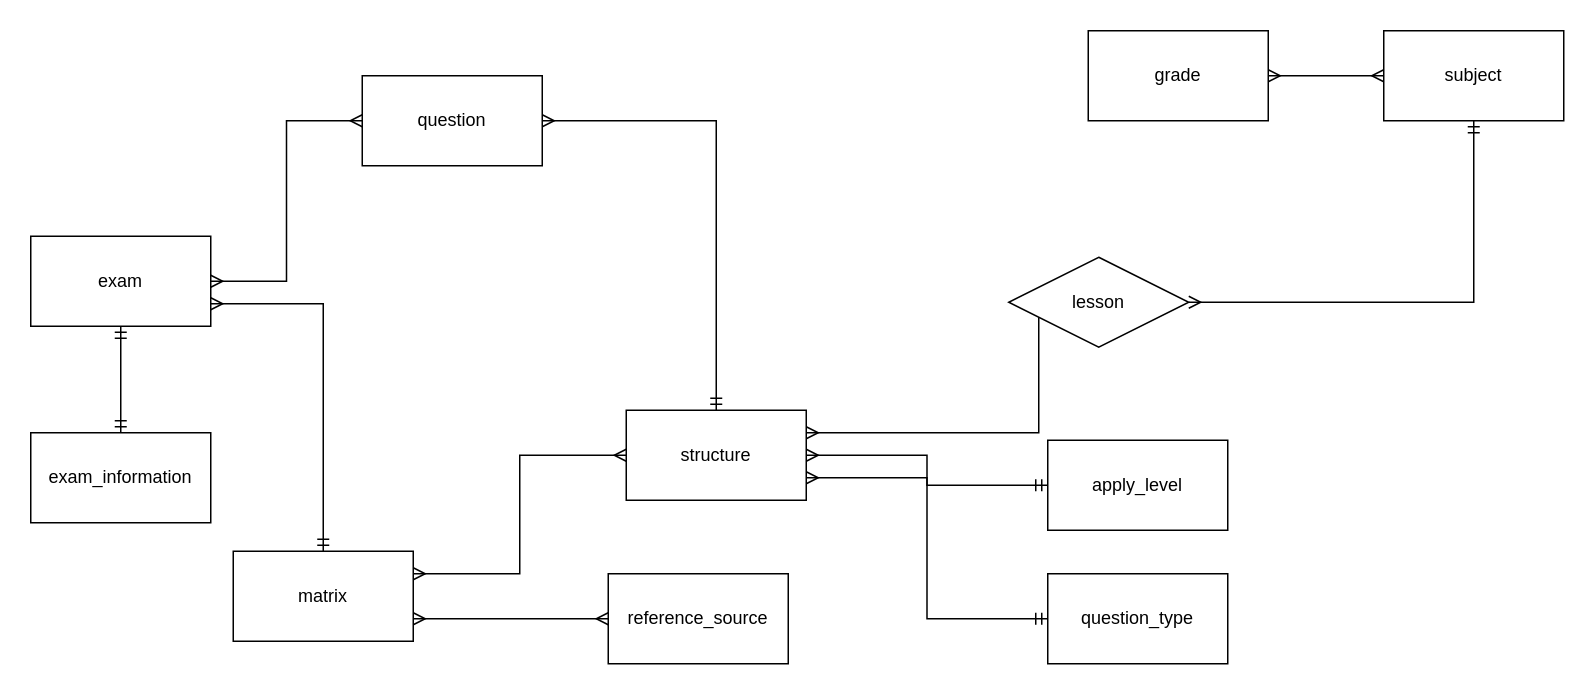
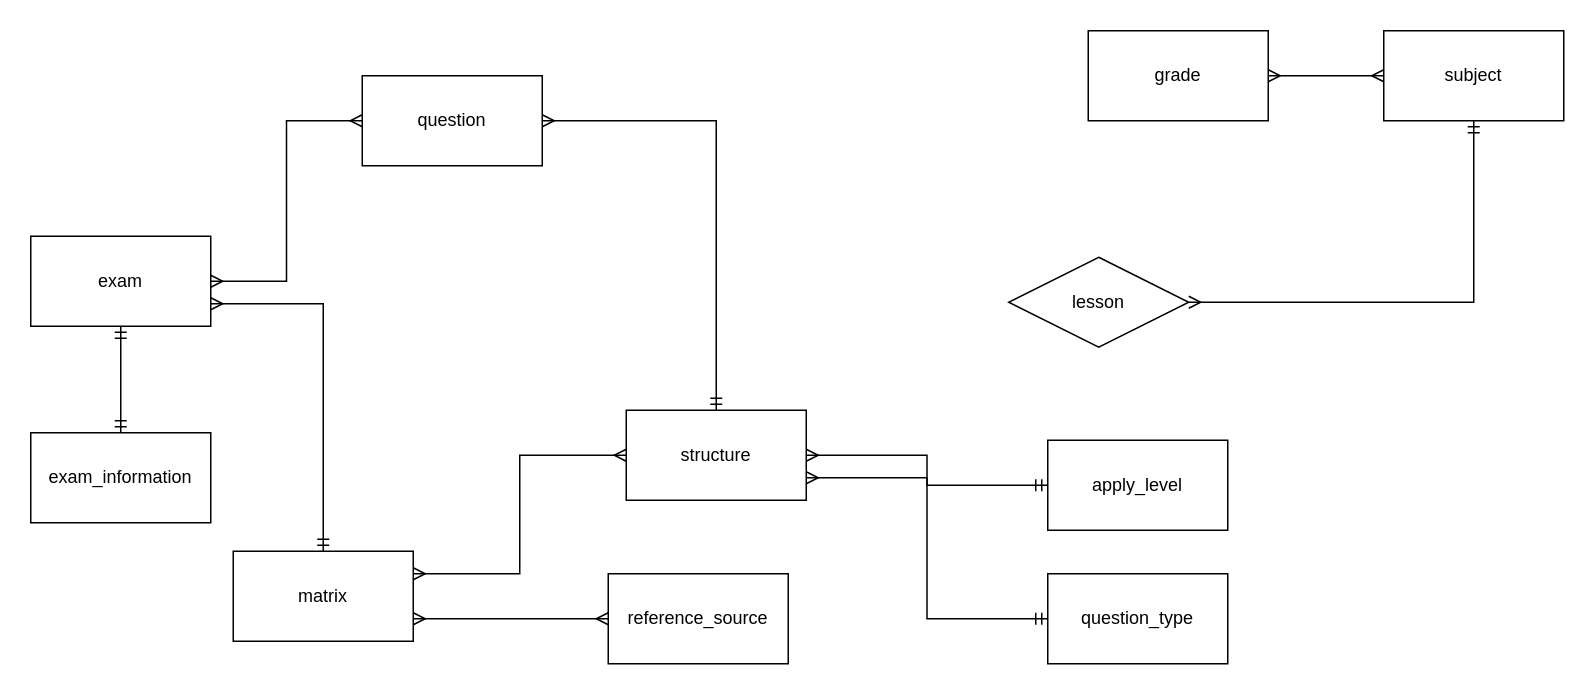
(981, 433) -> none
